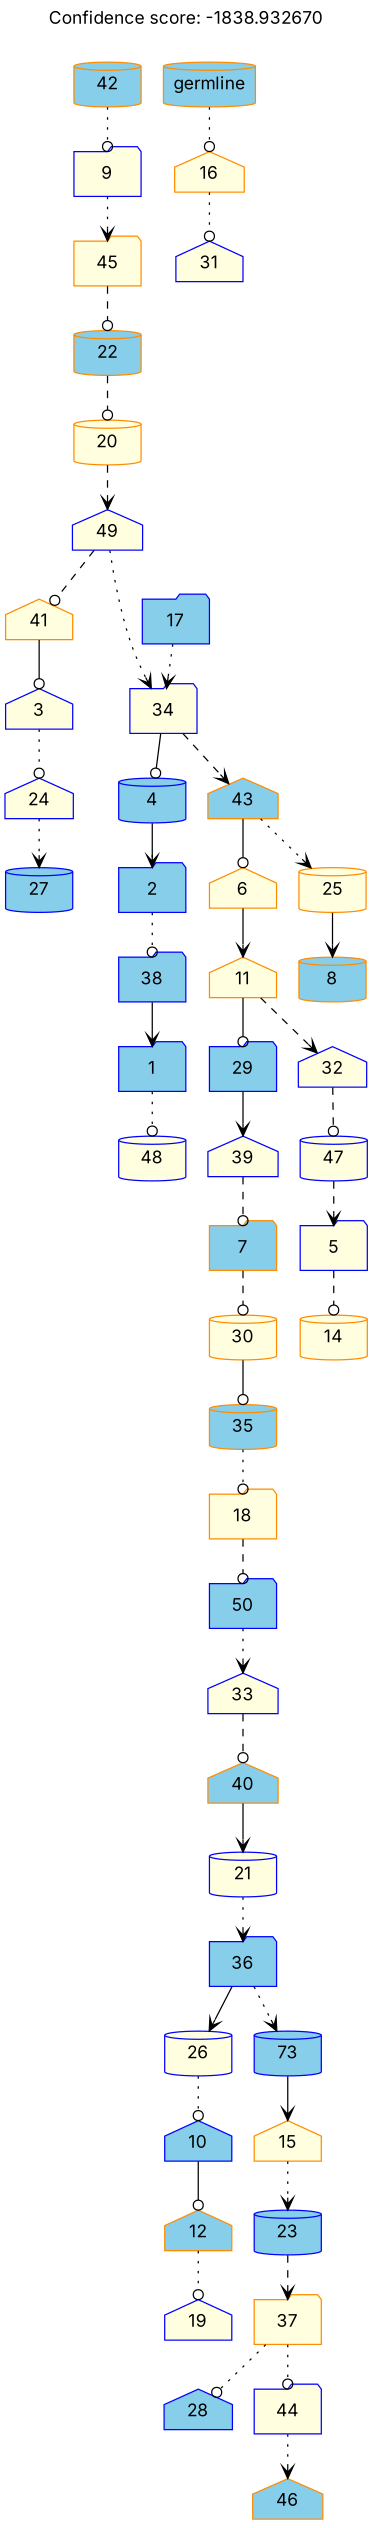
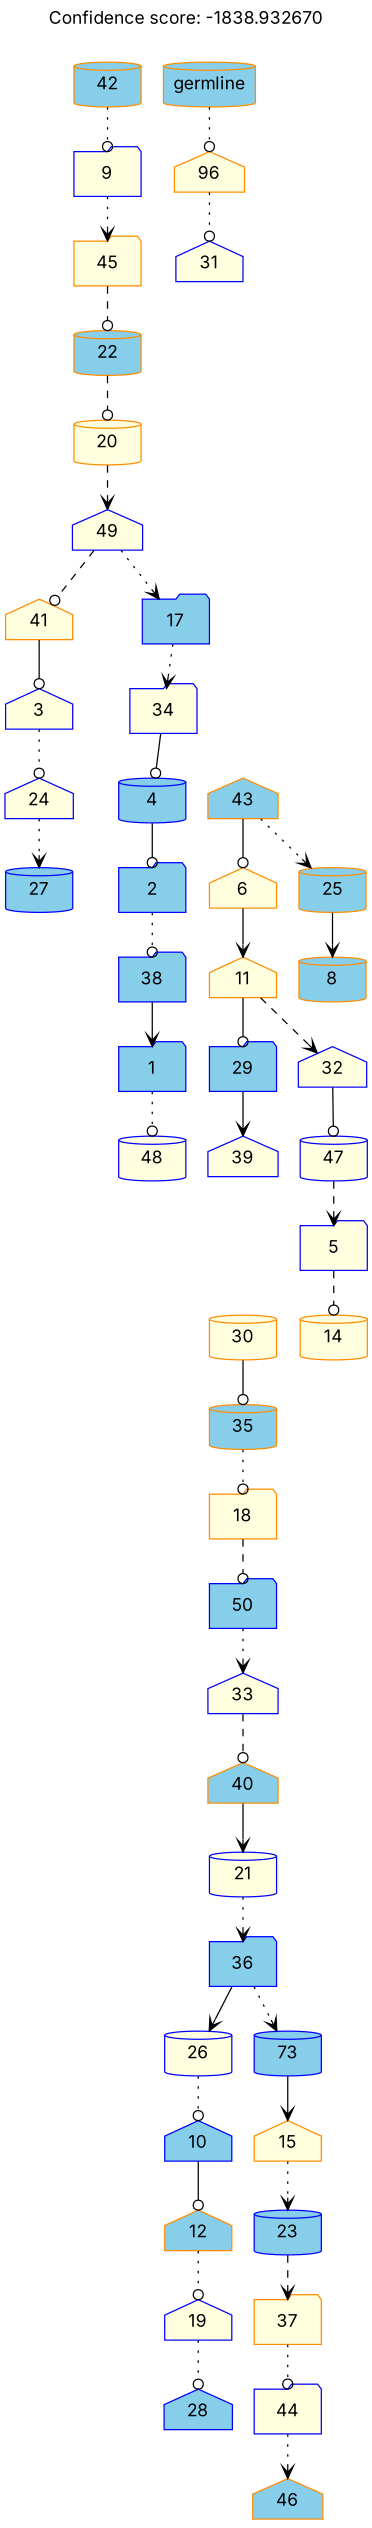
(209, 174) -> (209, 174)
(123, 615) -> (136, 570)
(202, 754) -> none
(152, 840) -> (152, 840)
(333, 890) -> (333, 890)
(333, 1107) -> (333, 1107)
(243, 1248) -> none
(243, 2367) -> (198, 2360)
